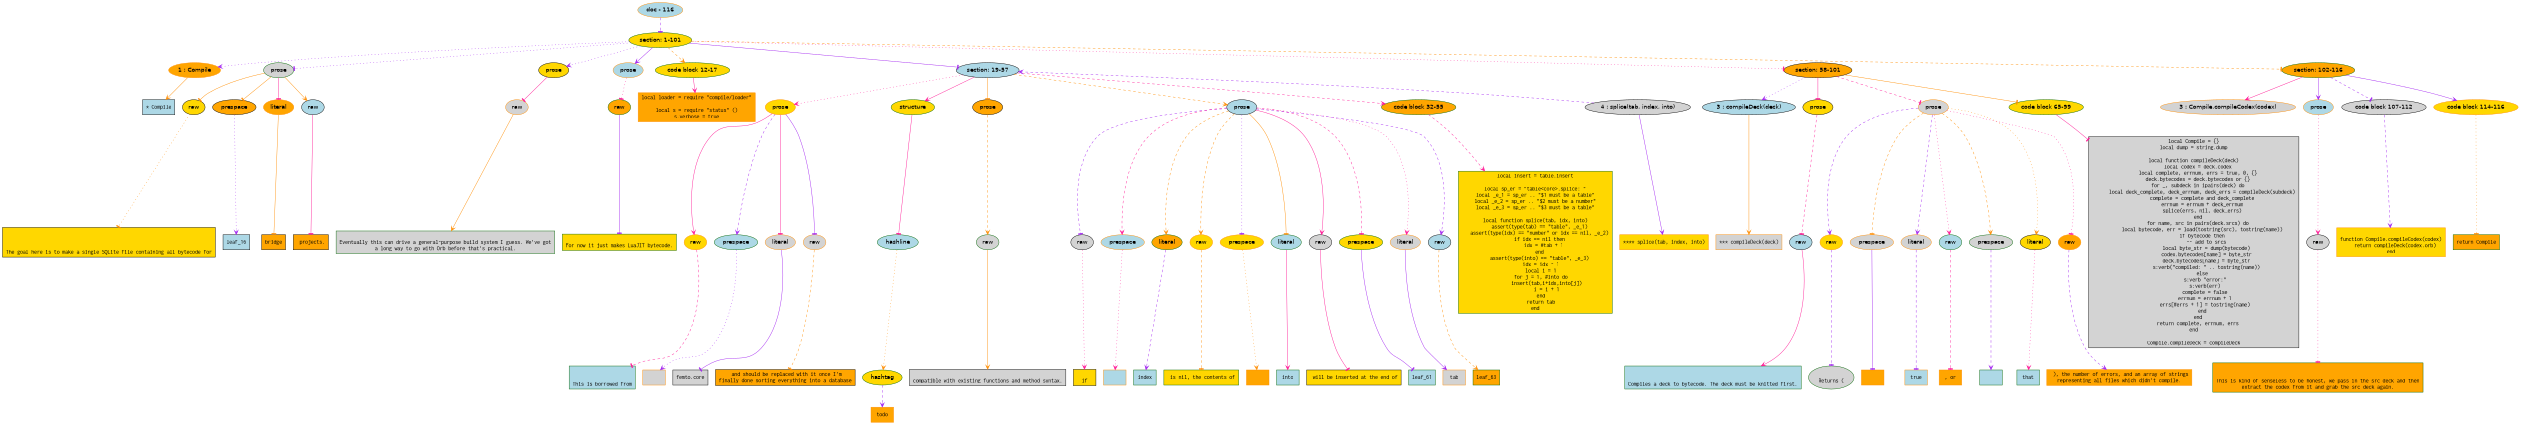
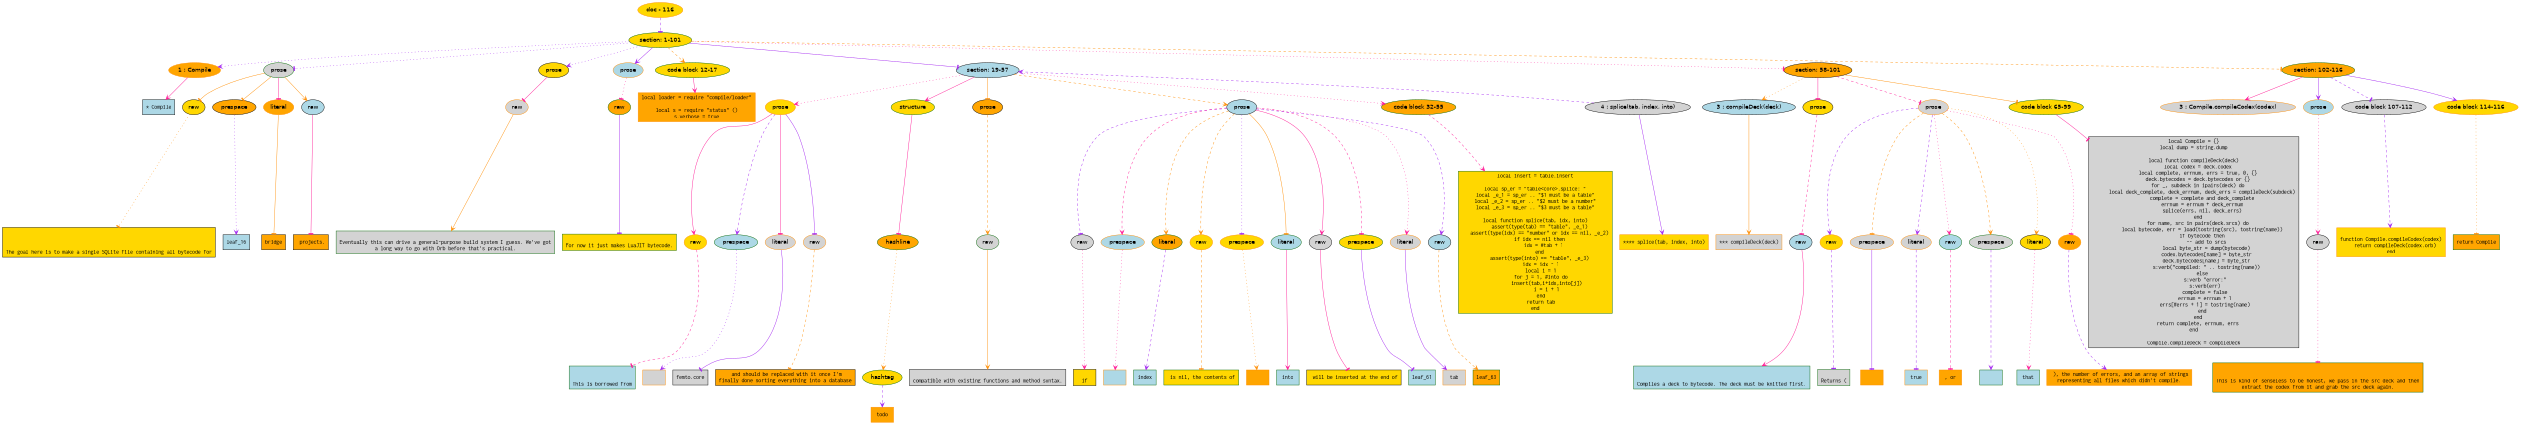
(660, 10) -> (660, 10)
(178, 87) -> (178, 87)
(1199, 88) -> (1199, 88)
(1786, 88) -> (1786, 88)
(898, 242) -> (898, 242)
(1831, 378) -> (1834, 378)
